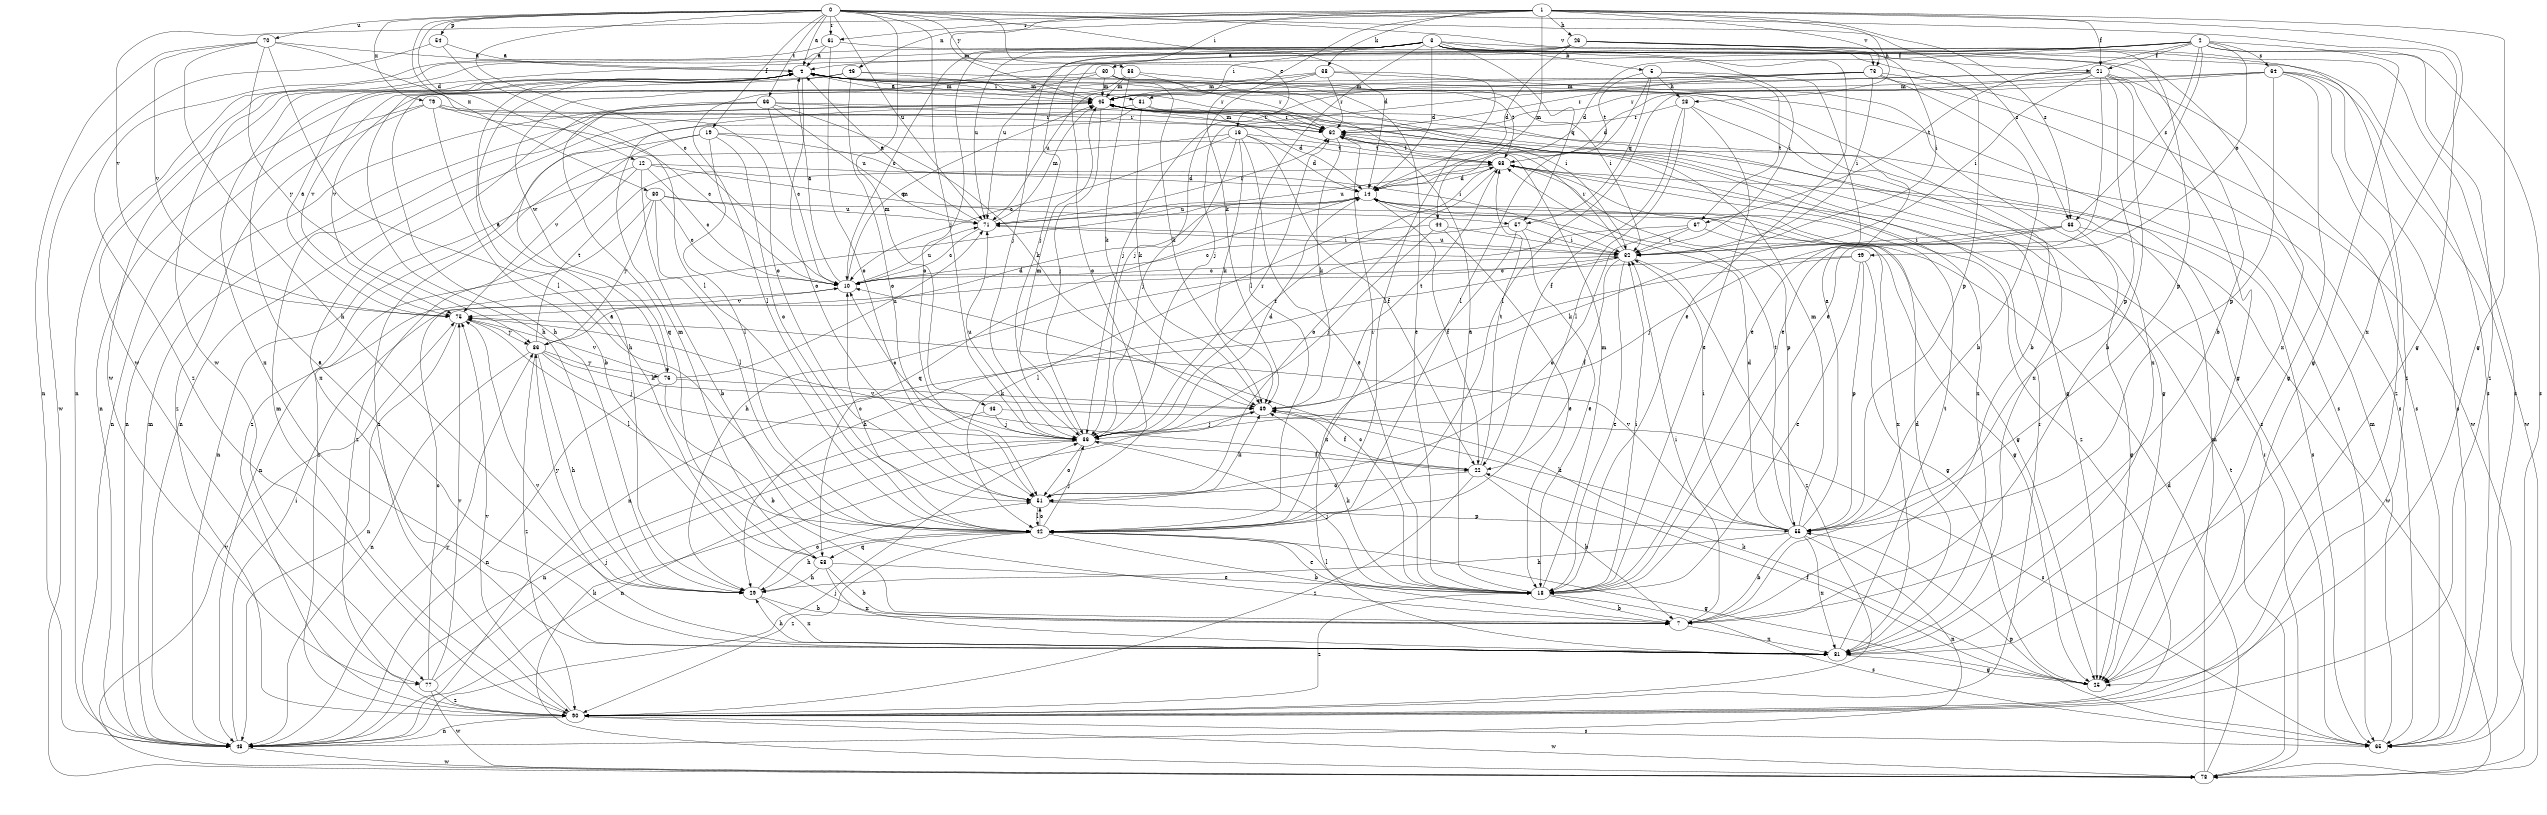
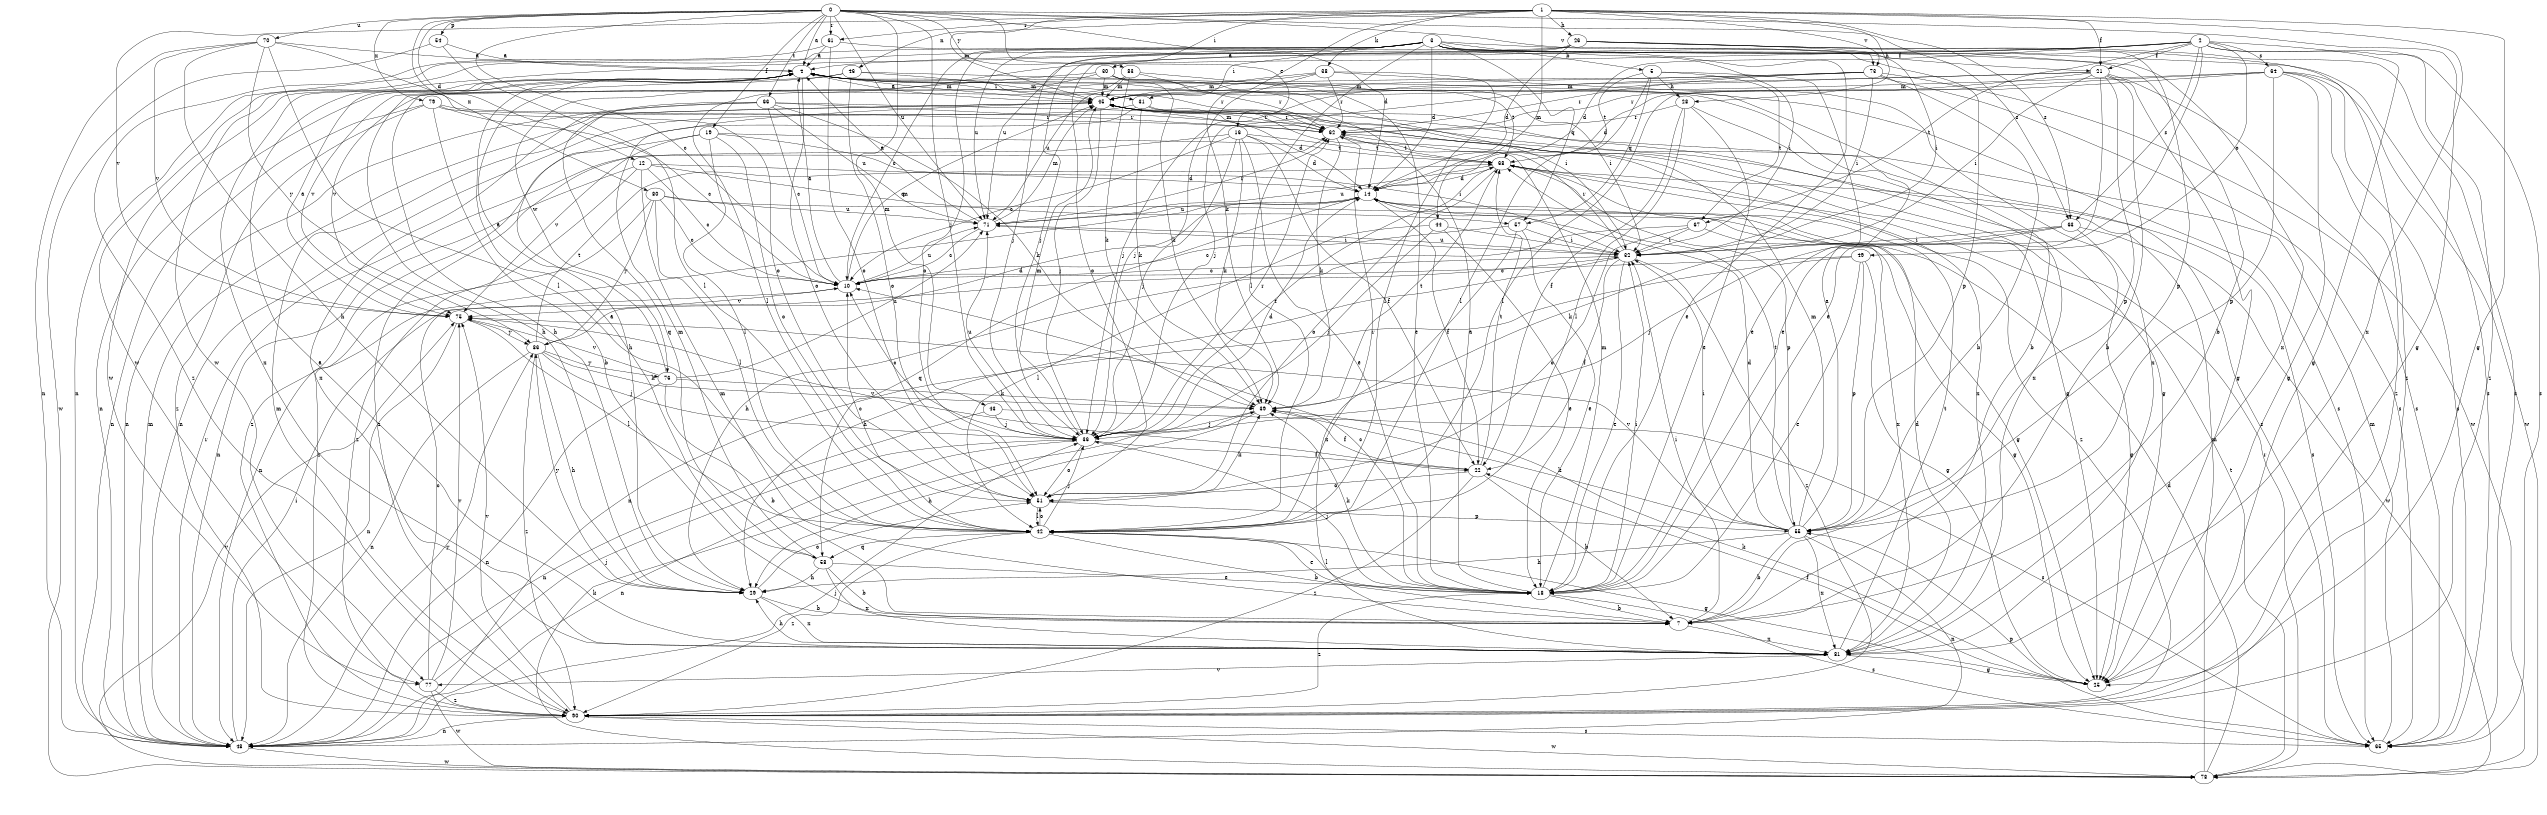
(723, 394) -> (723, 394)
(863, 542) -> (1009, 476)
(718, 630) -> (1135, 670)
(1837, 697) -> (544, 188)
